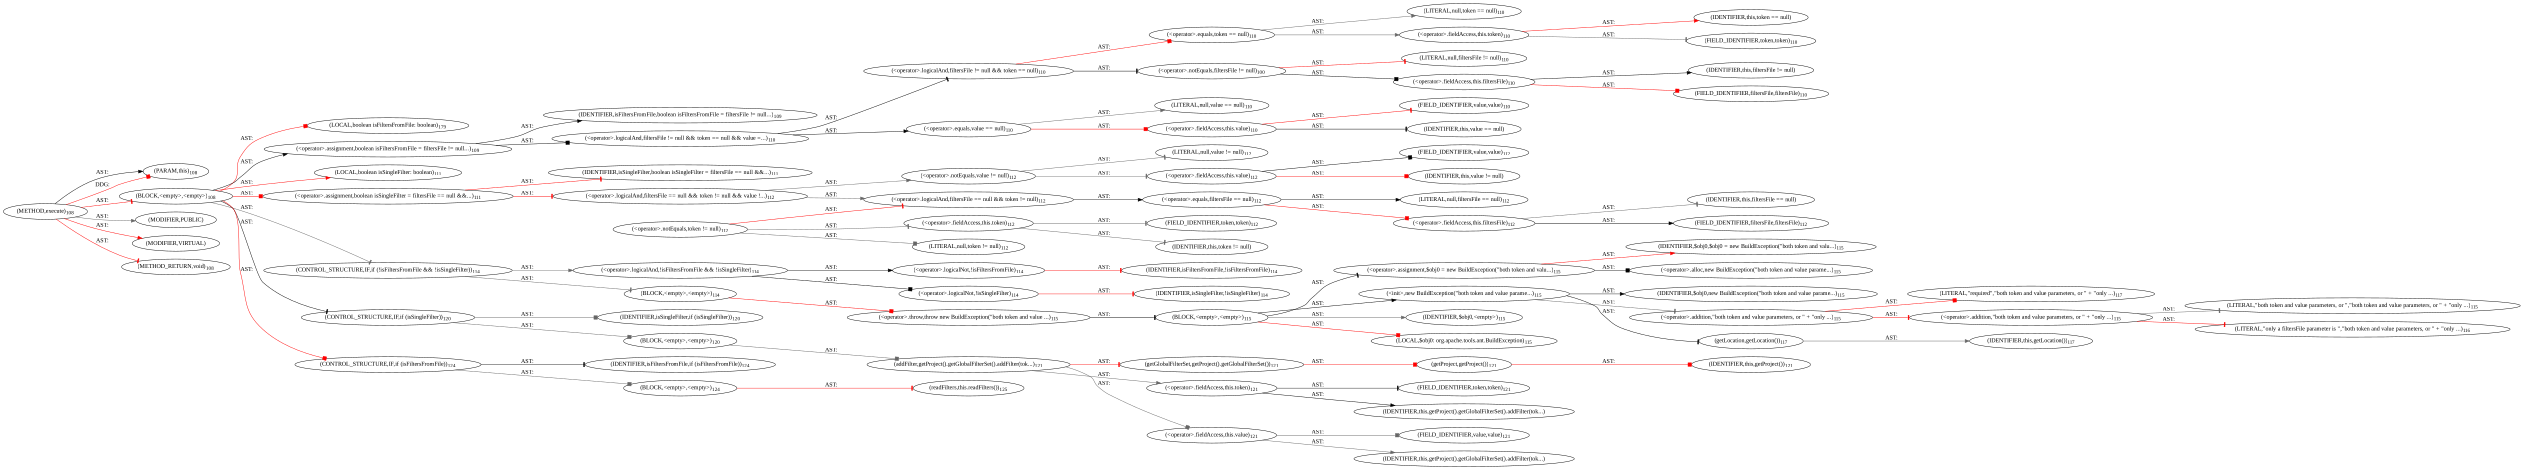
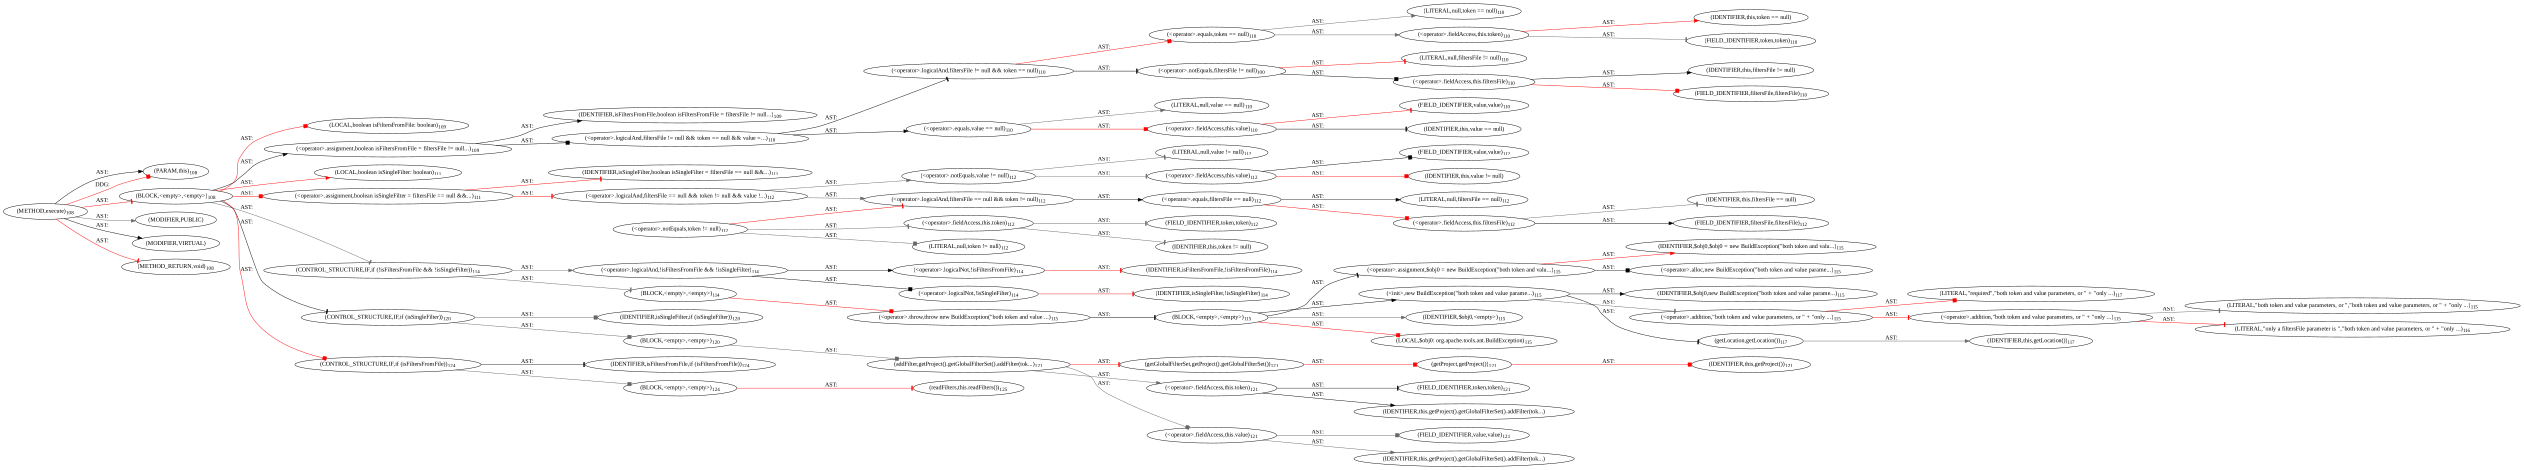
(442, 125) -> (442, 125)
(101, 230) -> (101, 230)
